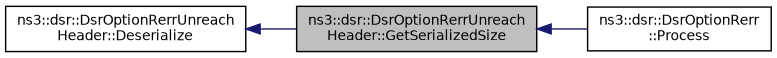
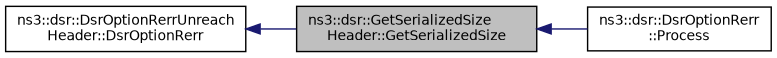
(126, 29) -> (126, 29)
(417, 29) -> (417, 29)
